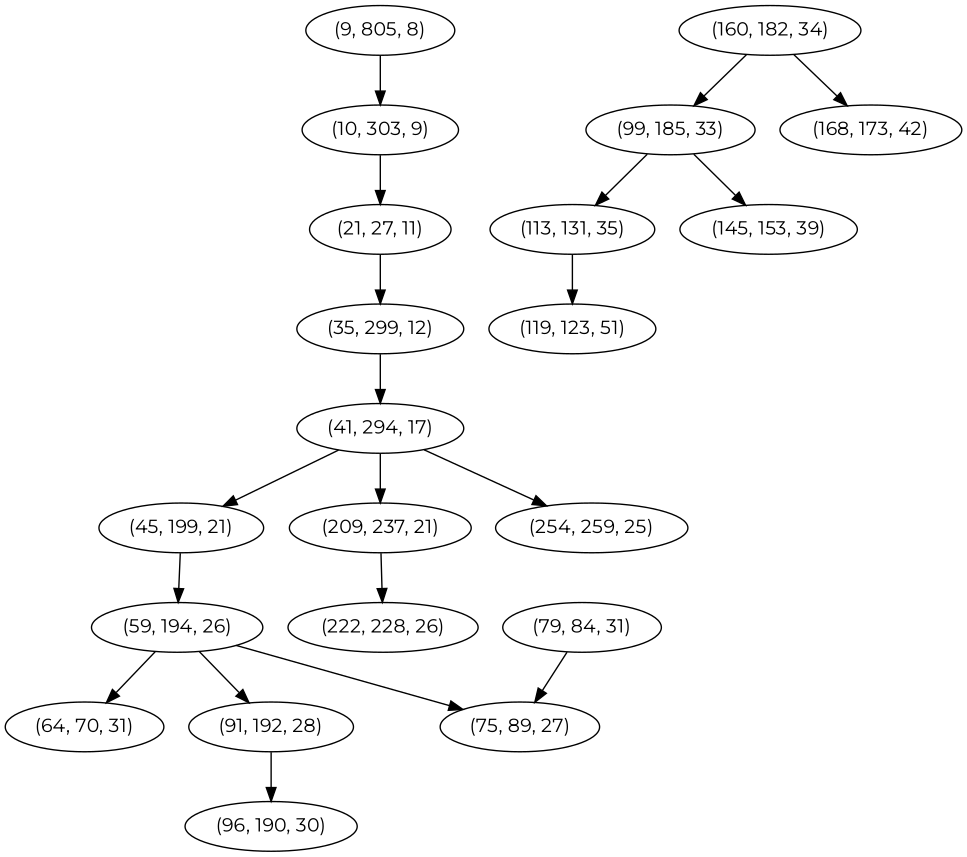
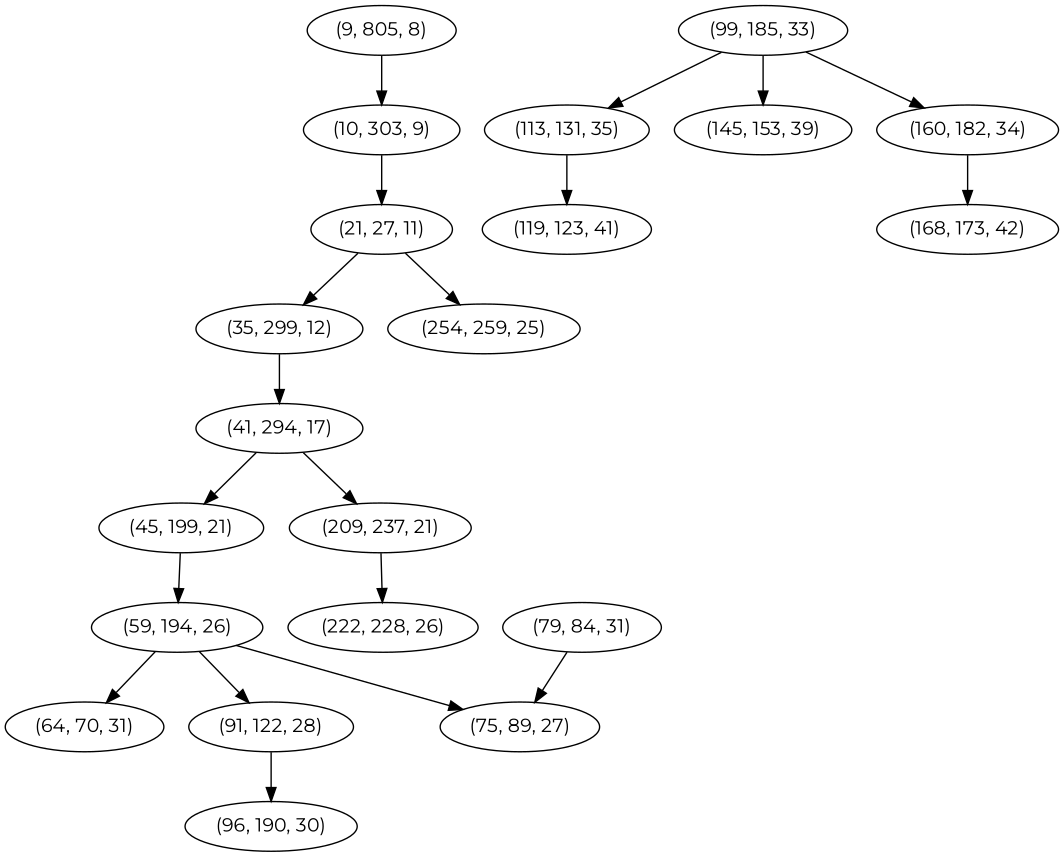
(725, 75) -> (859, 77)
(572, 329) -> (567, 229)
(479, 475) -> (427, 274)
(271, 727) -> (271, 727)
